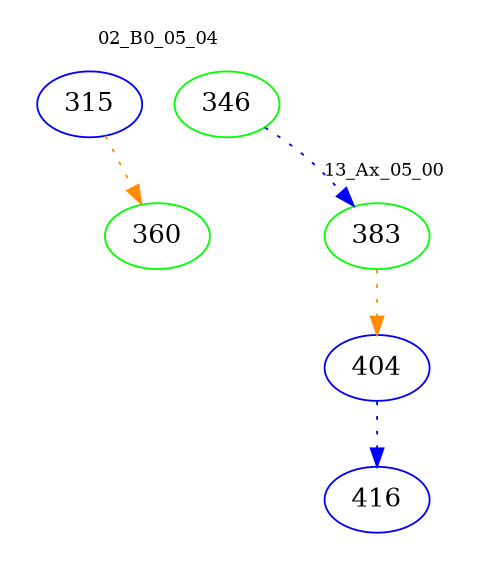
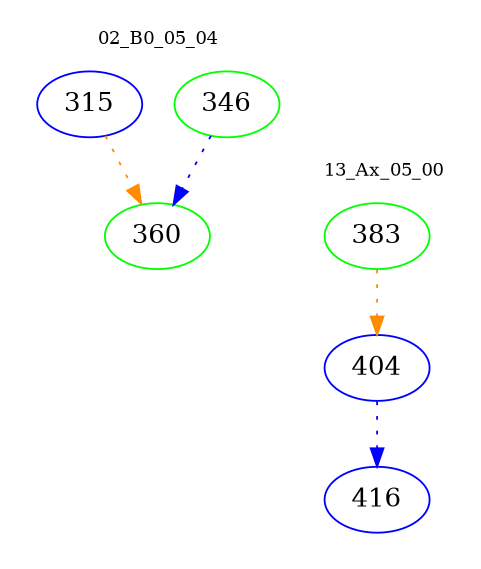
(322, 172) -> (197, 162)
